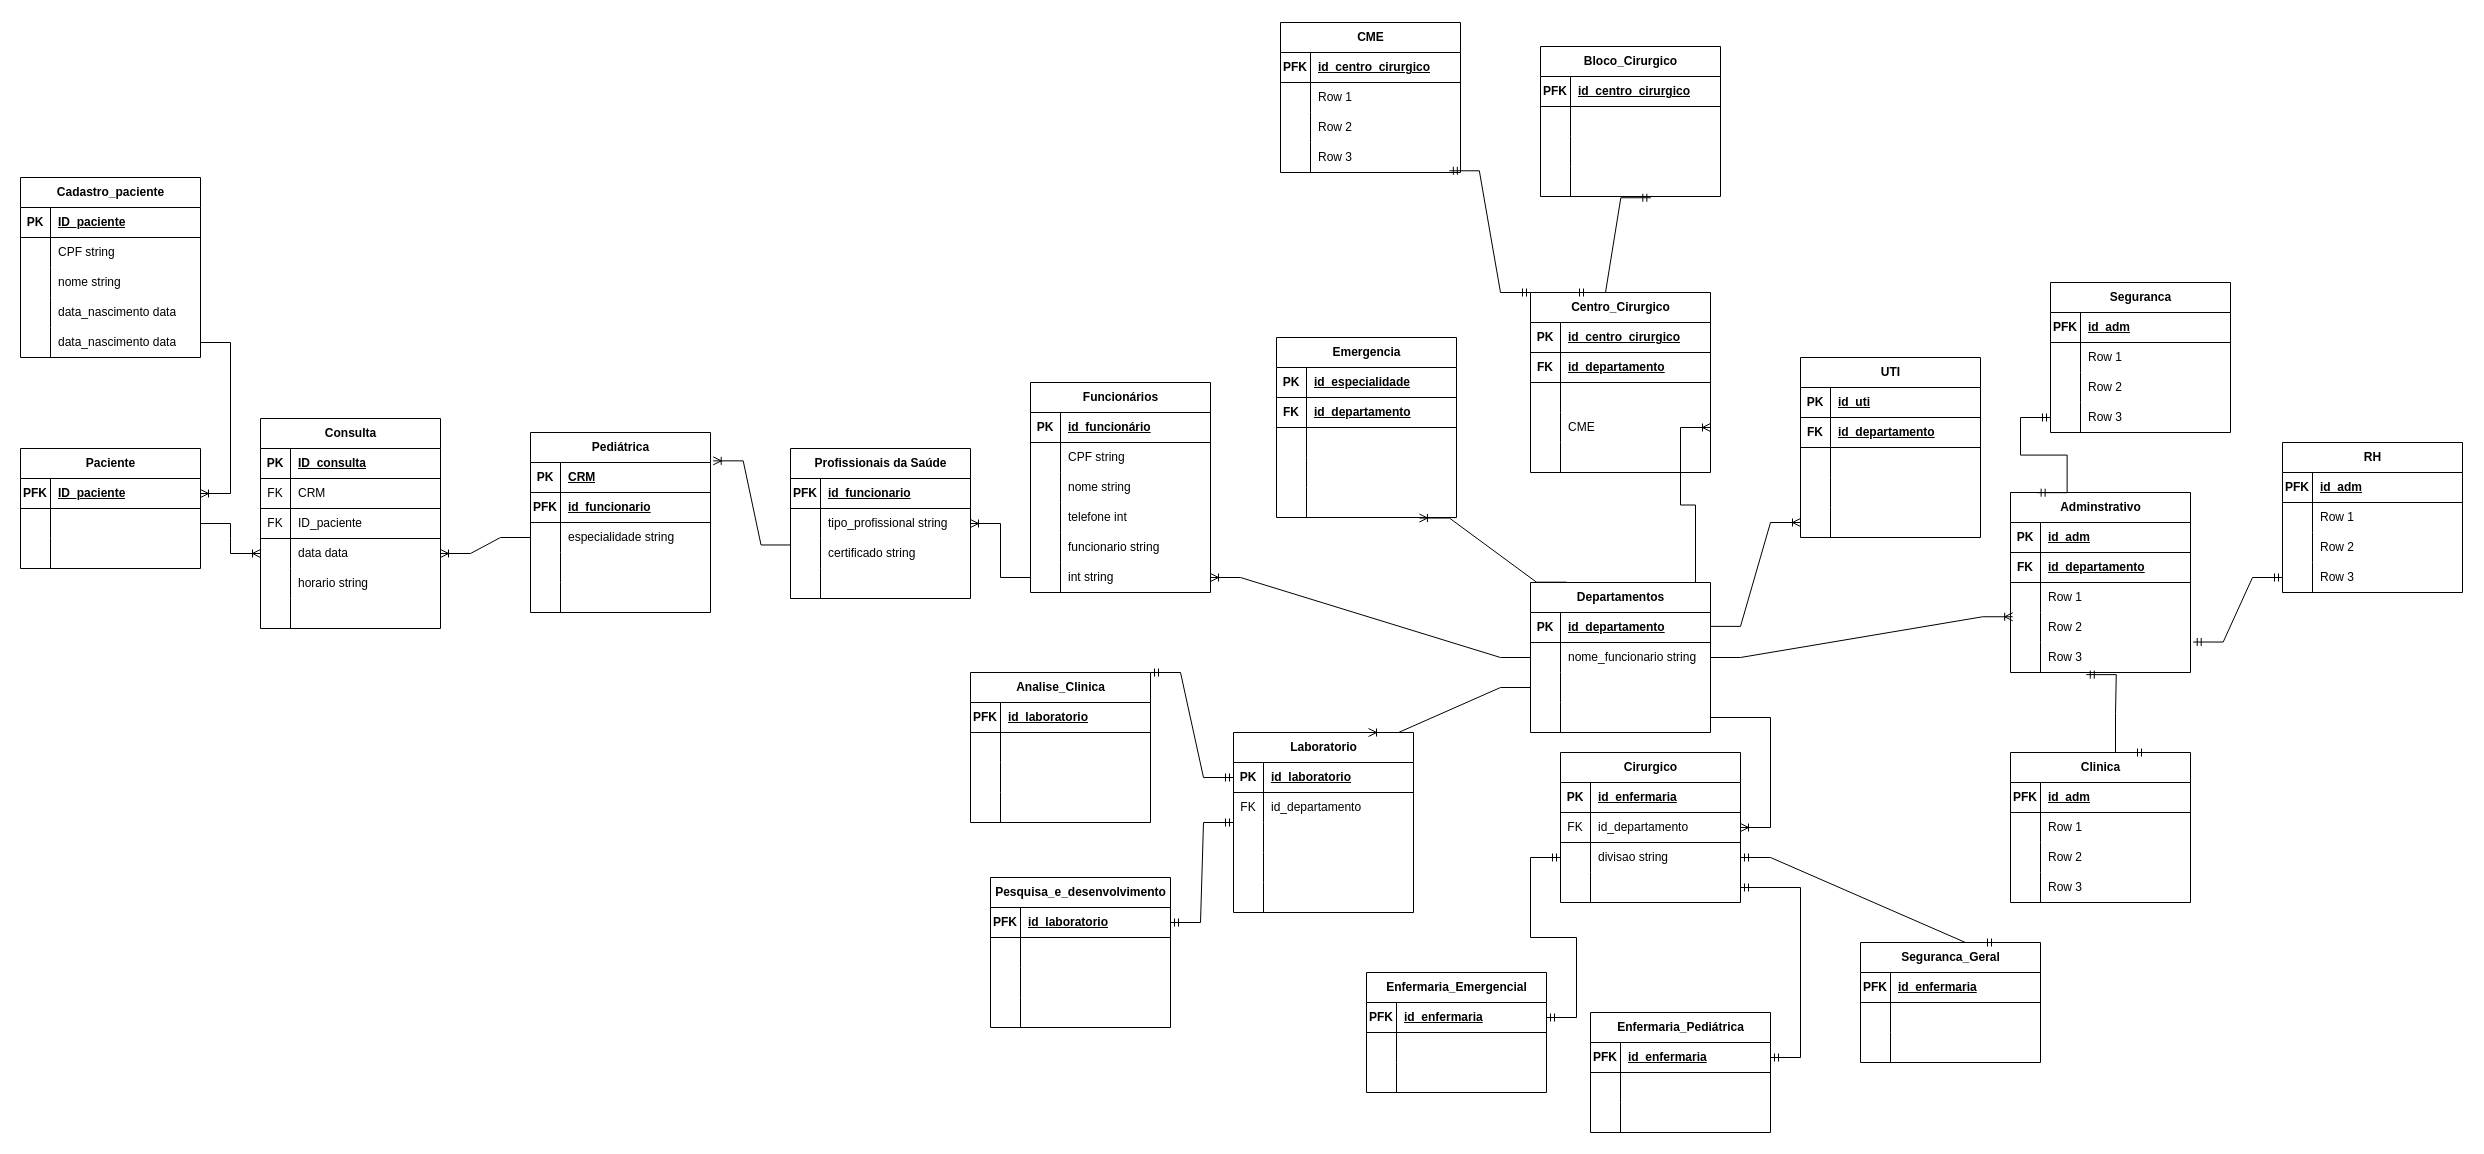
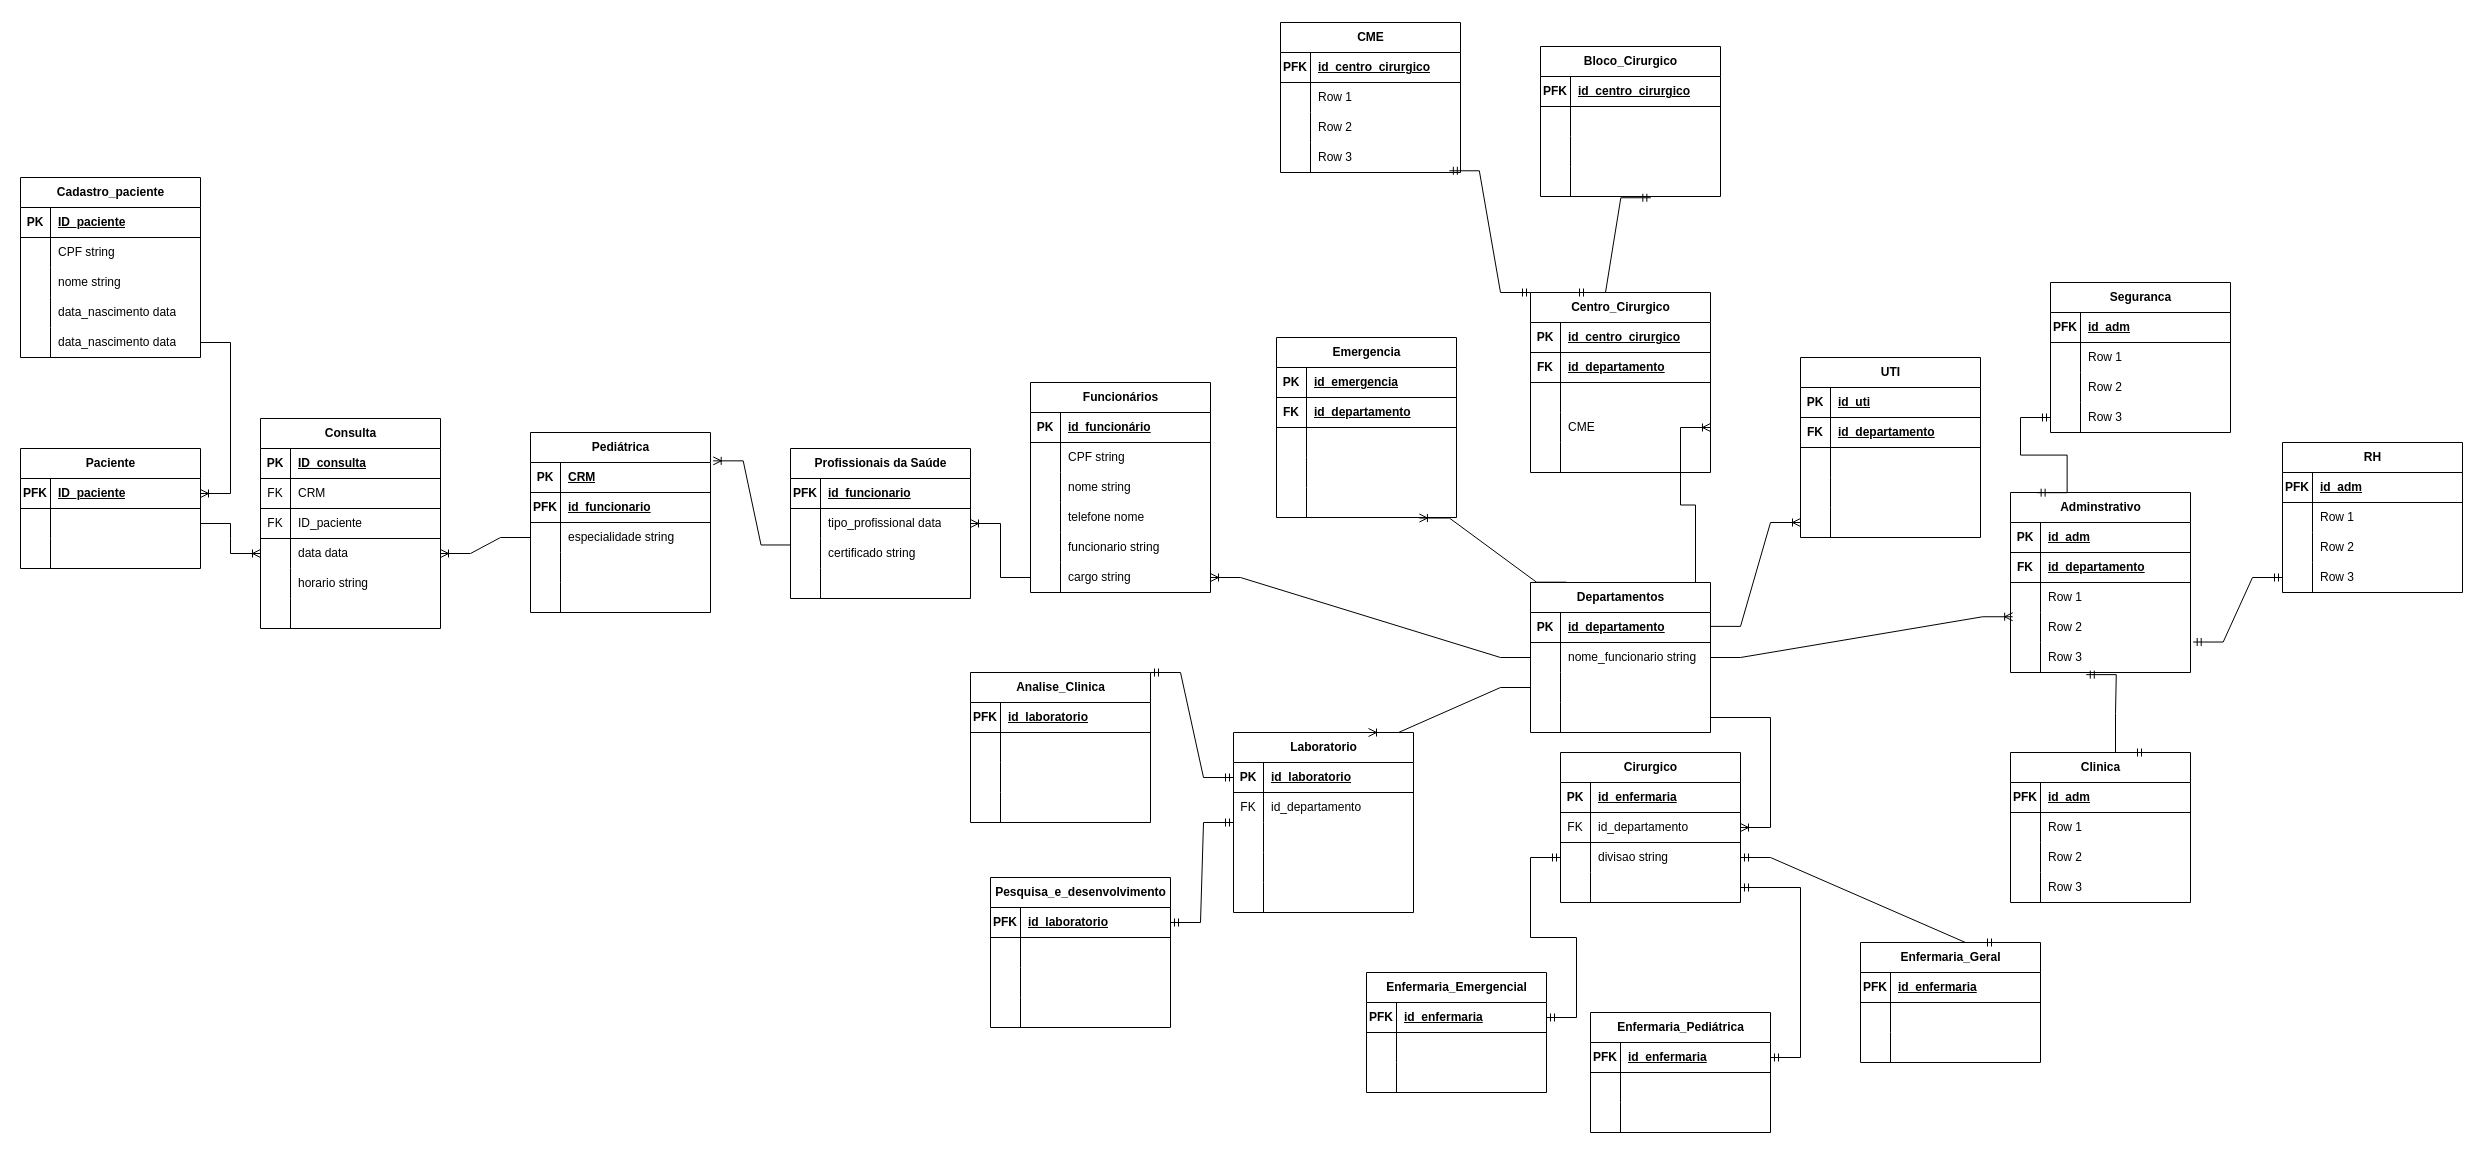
(1362, 383) -> (1355, 383)
(1104, 518) -> (1109, 518)
(900, 524) -> (895, 524)
(1097, 578) -> (1106, 578)
(1951, 958) -> (1951, 958)
